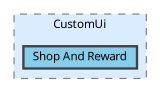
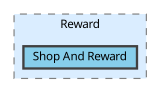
(80, 25) -> (80, 25)
